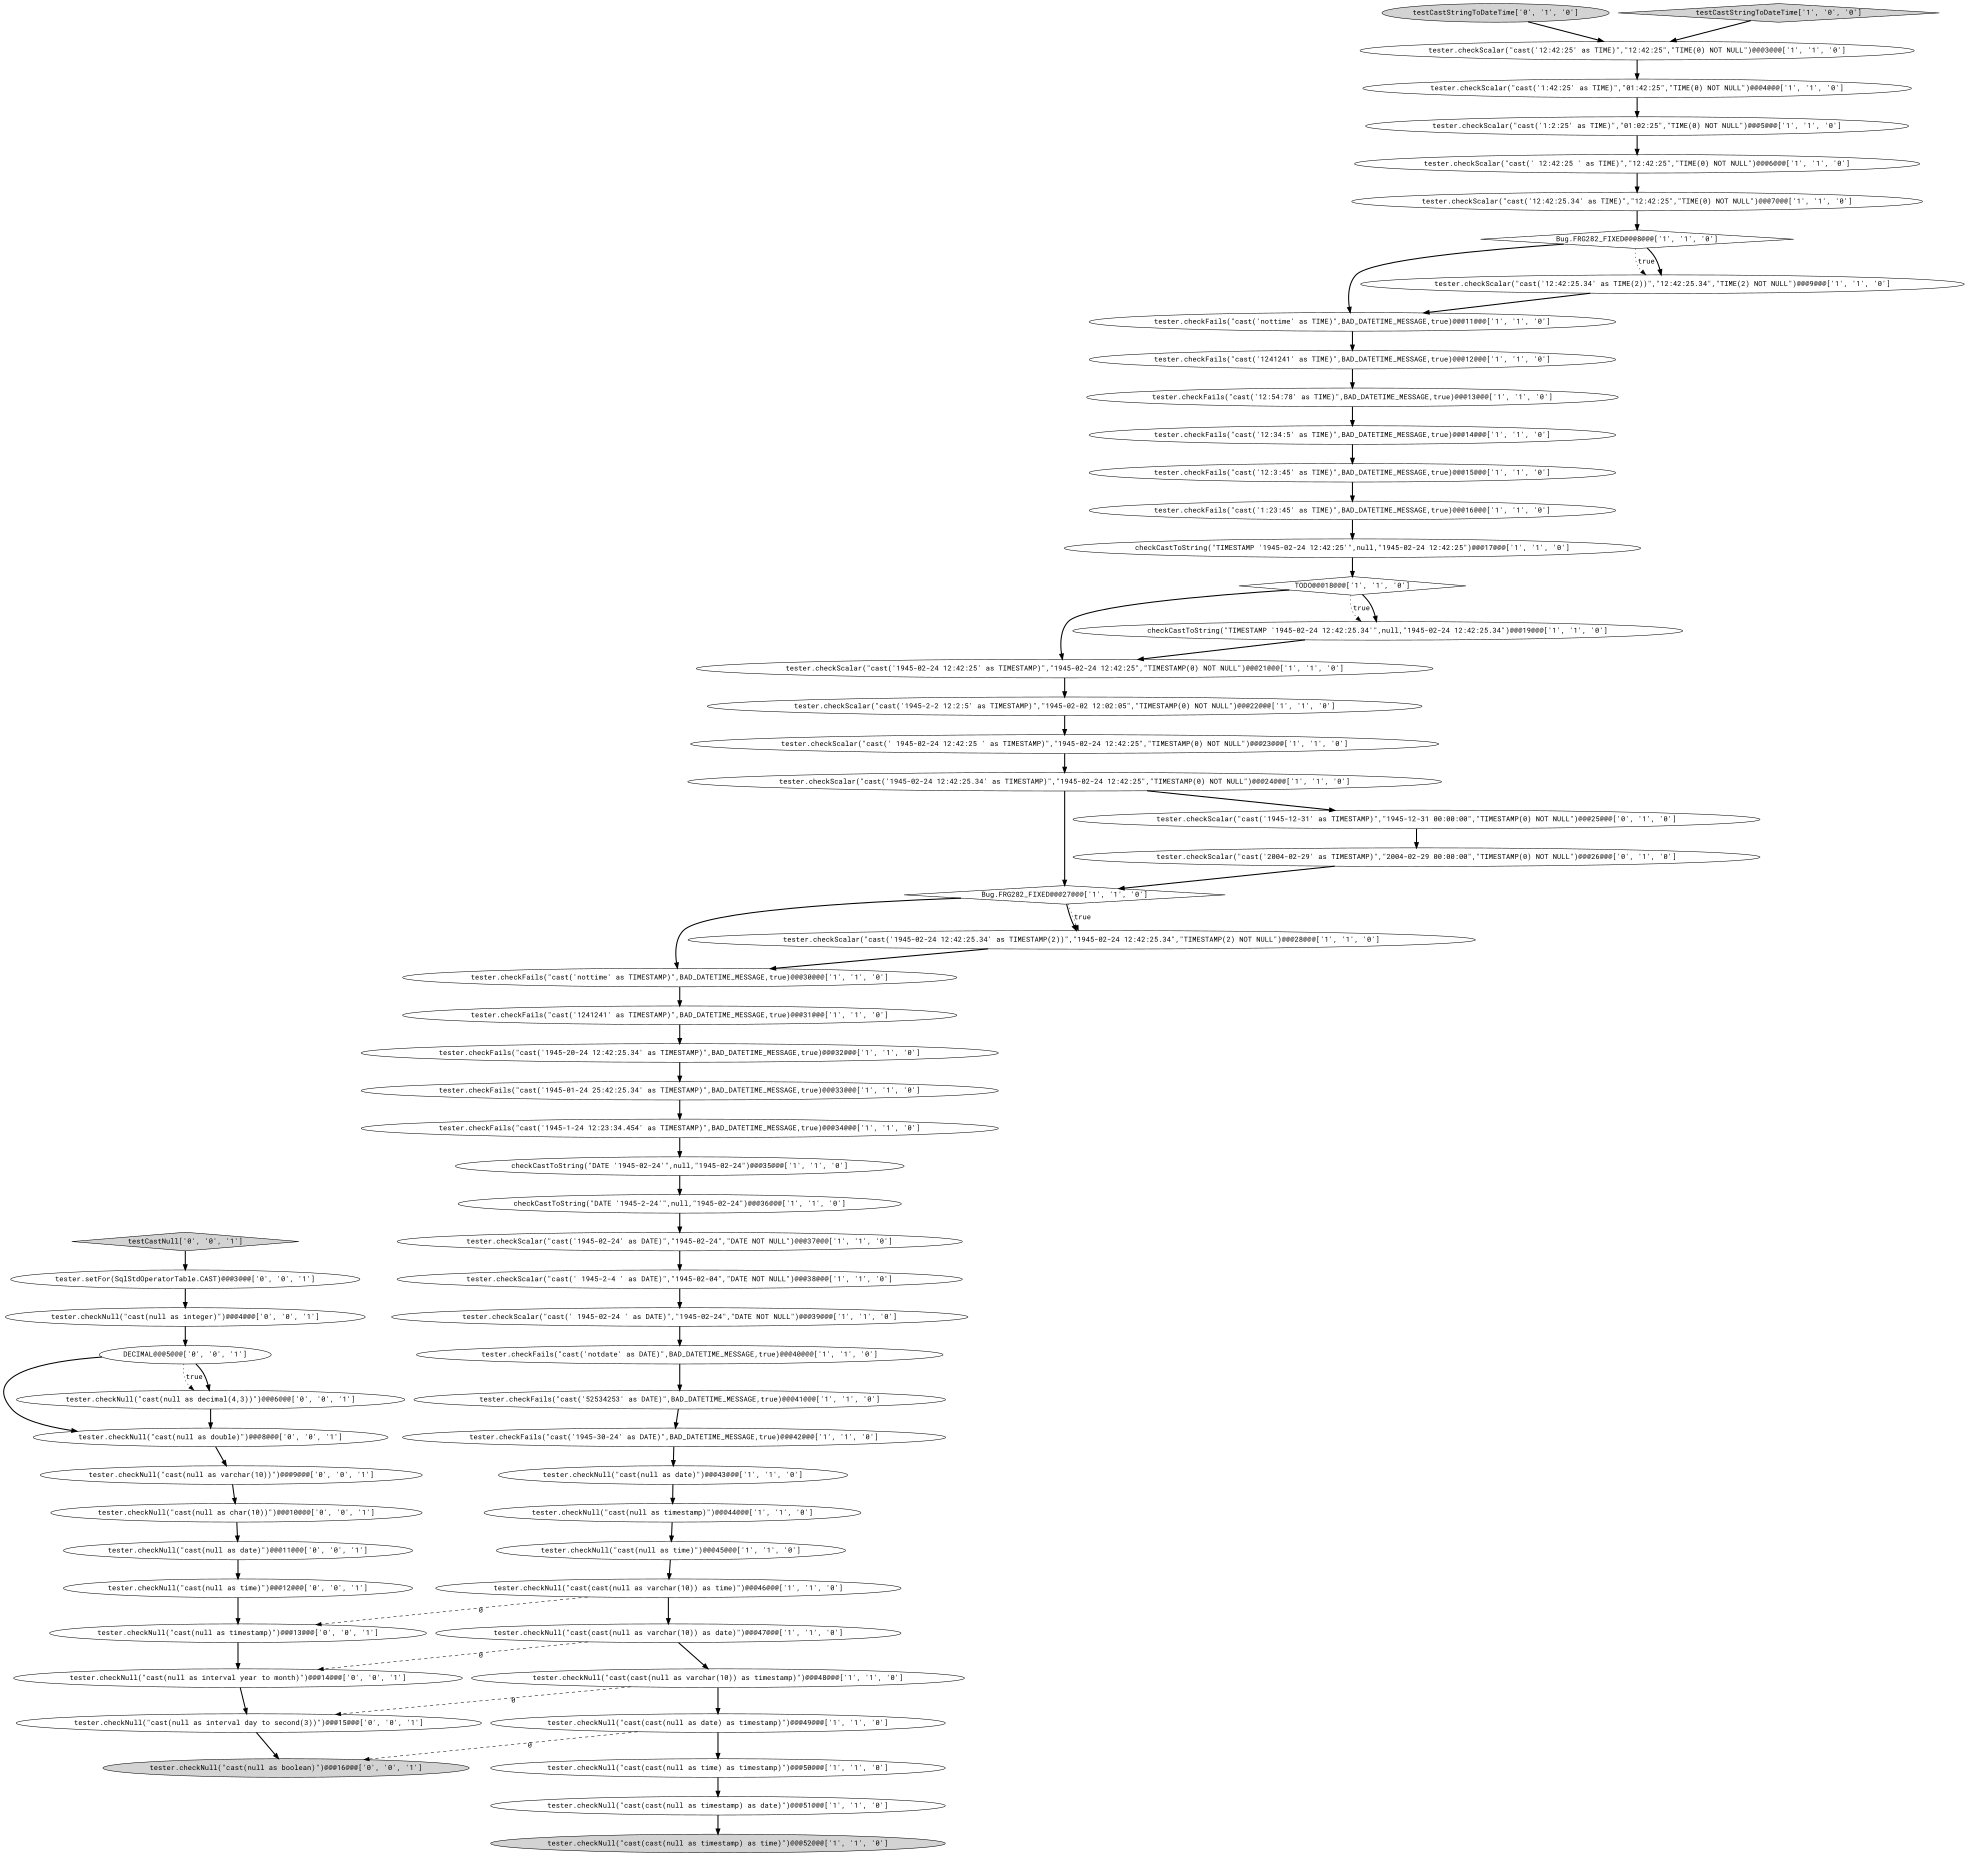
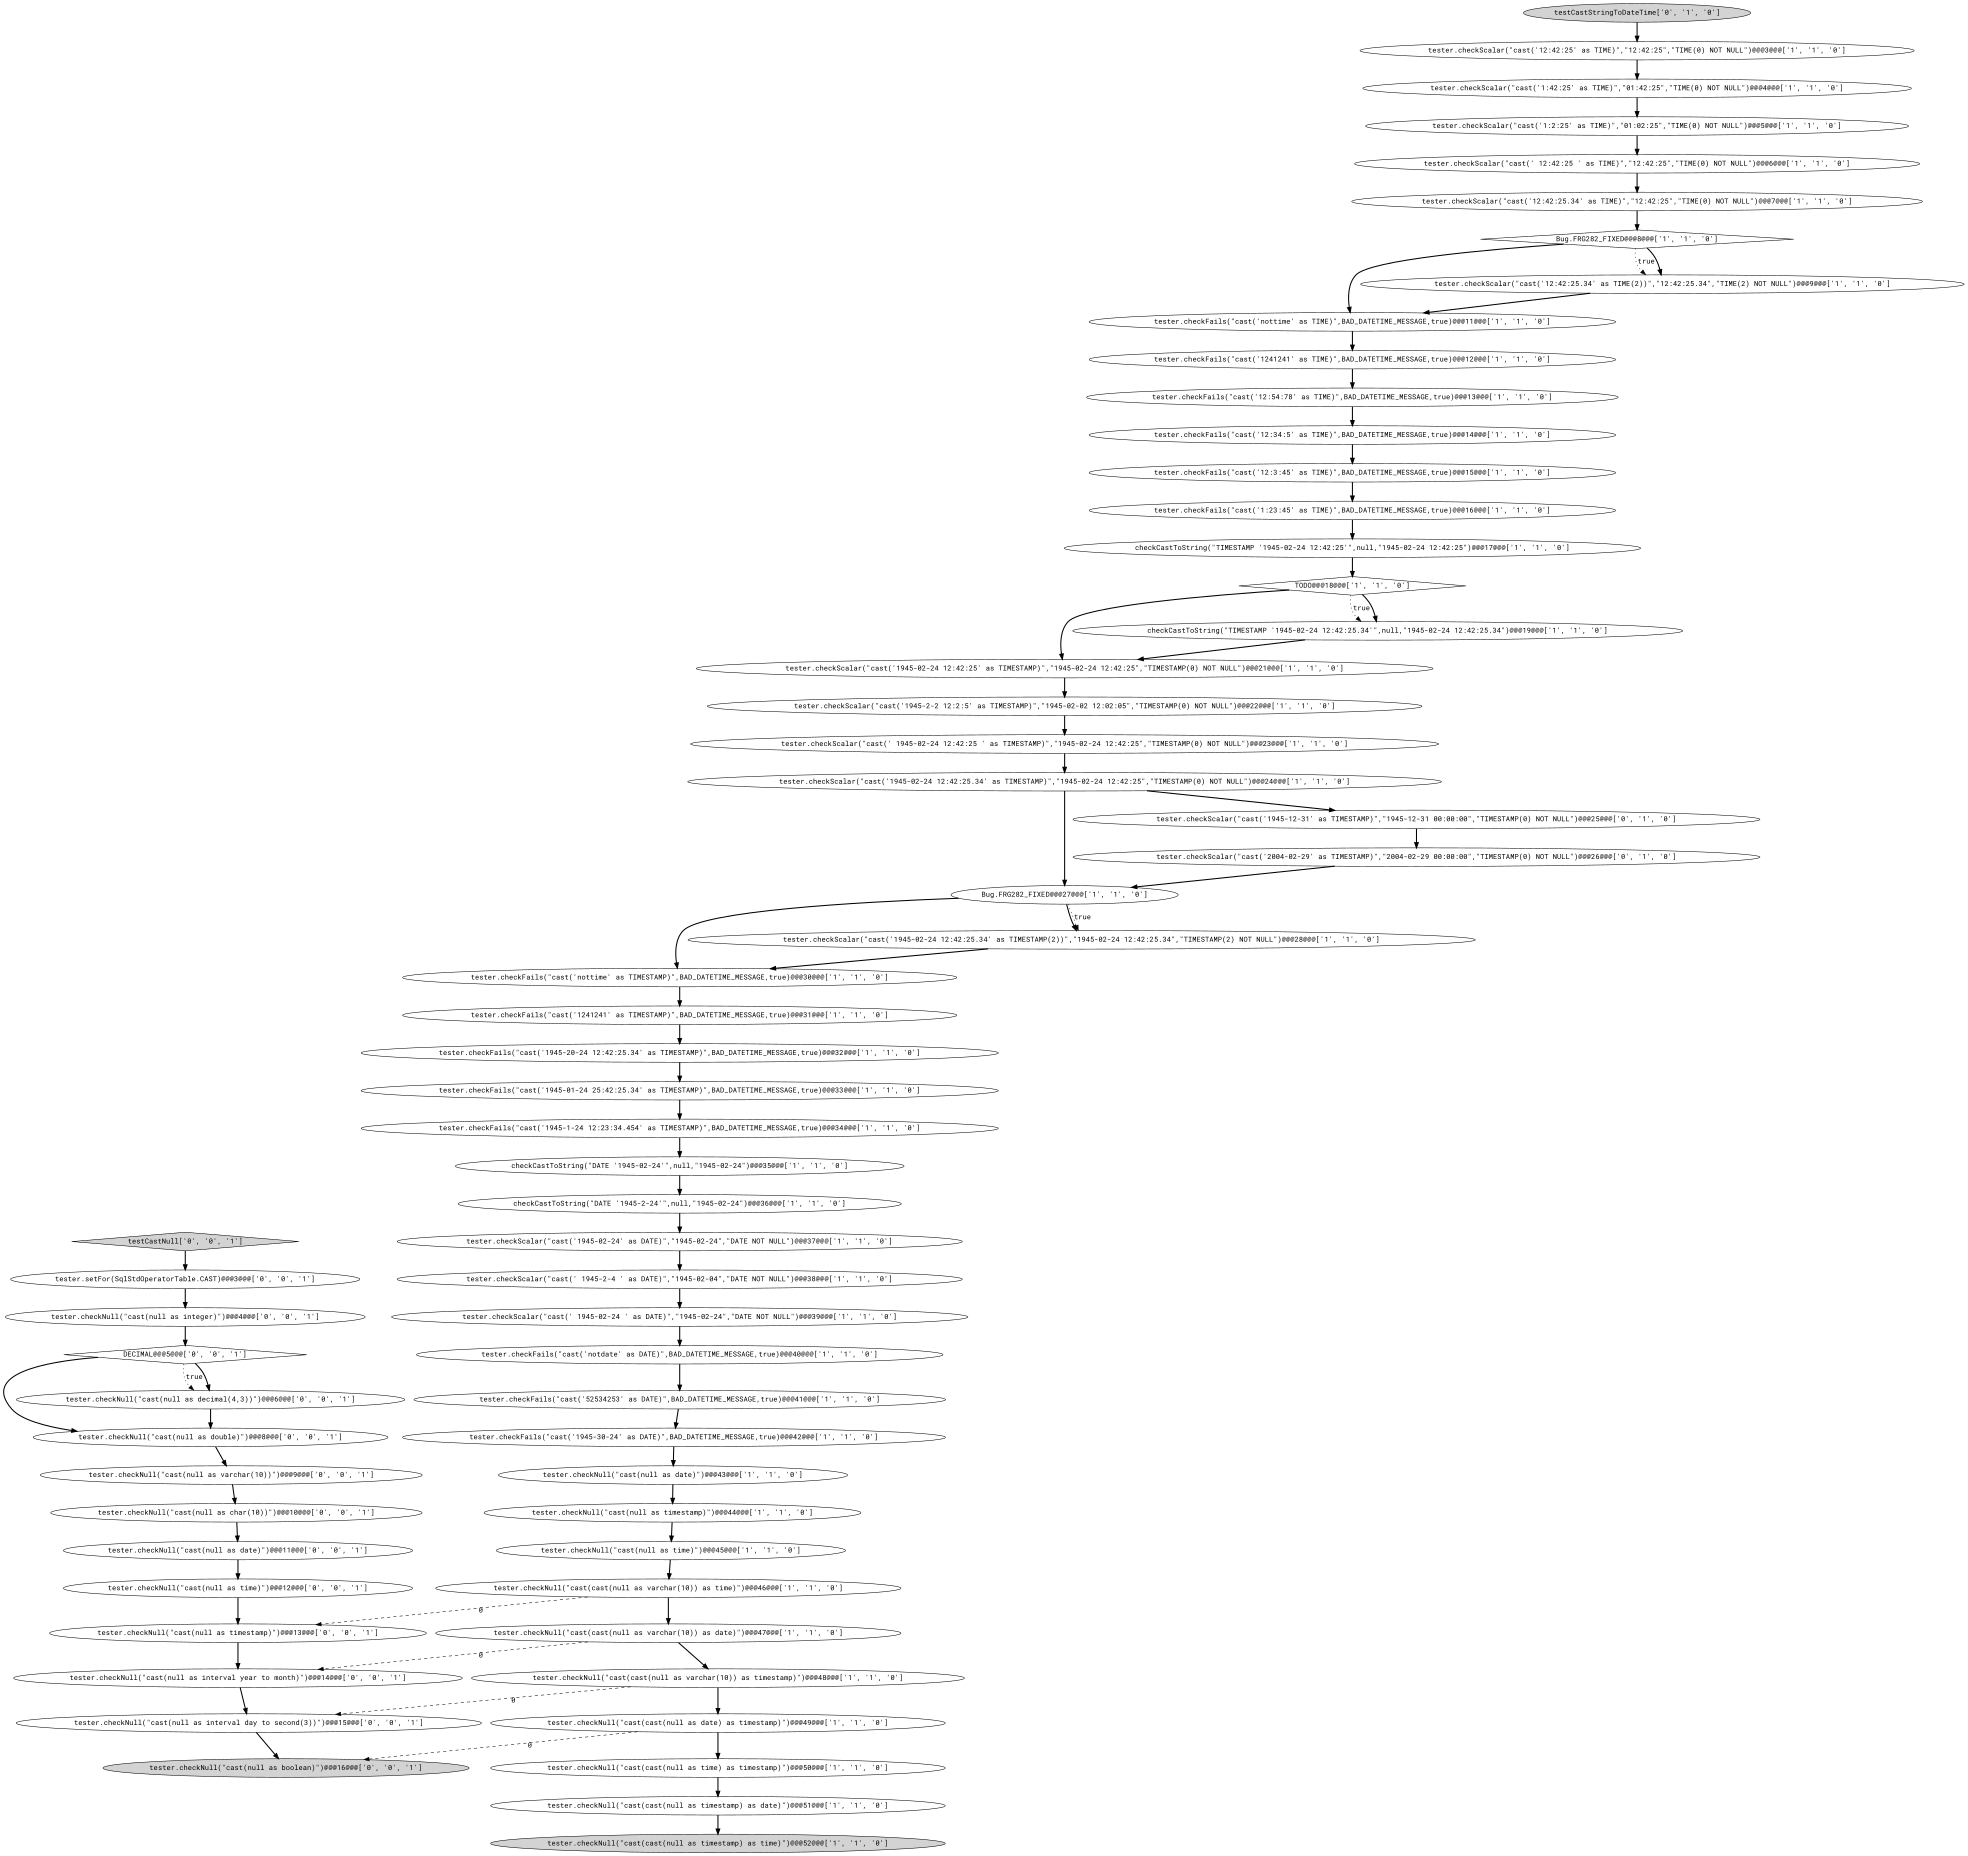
(1779, 13) -> none
(1065, 895) -> (1065, 895)
(185, 1355) -> (185, 1355)
